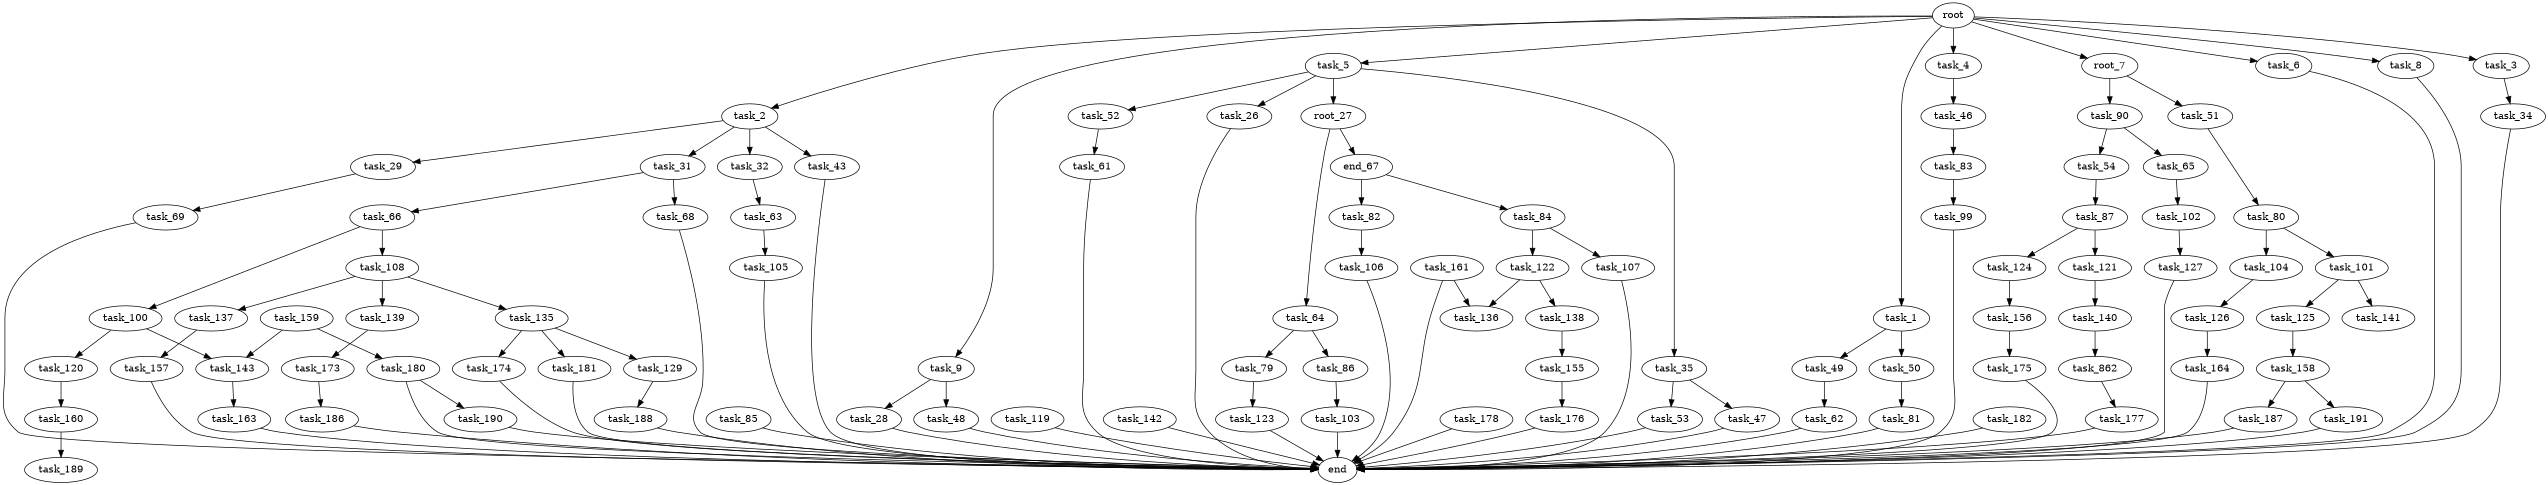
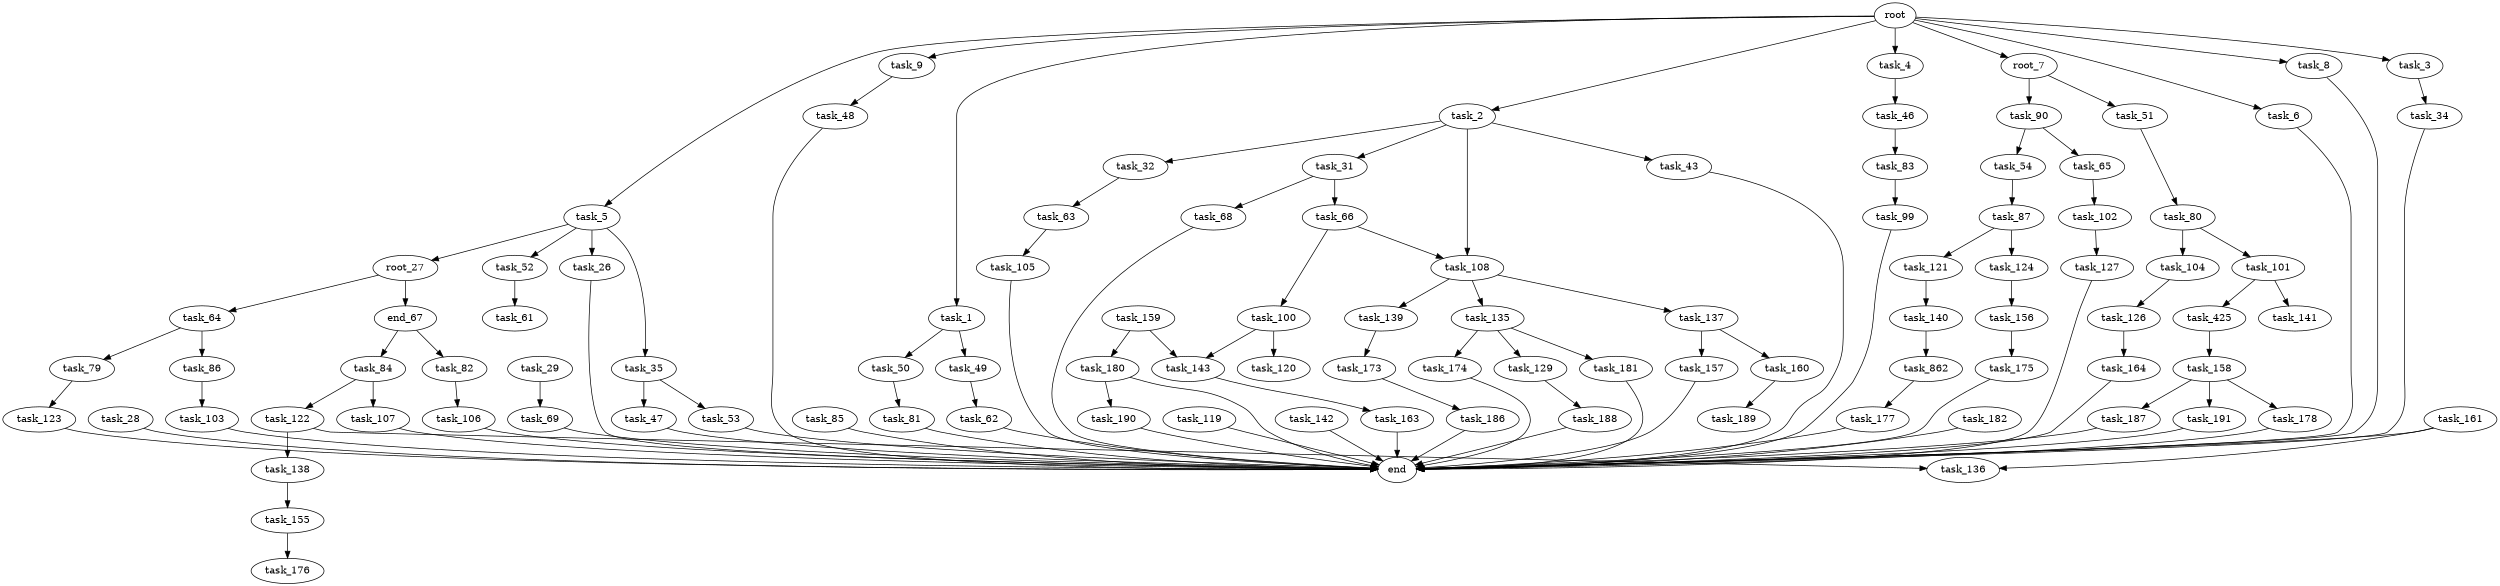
(572, 141) -> (1467, 189)
(2293, 318) -> (2209, 318)
(61, 391) -> (1741, 342)
(911, 392) -> none
none -> (2249, 392)
(1086, 417) -> none
(1449, 448) -> none
